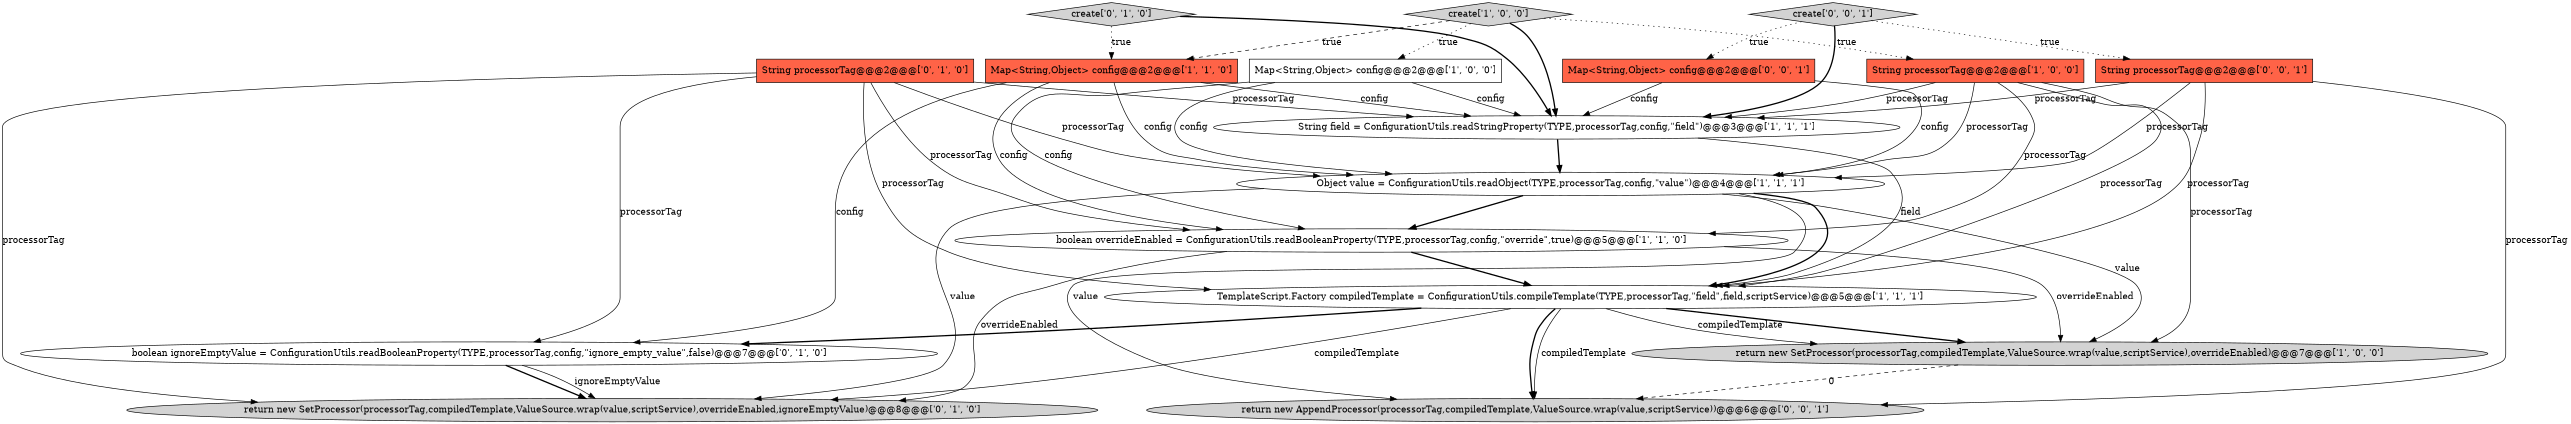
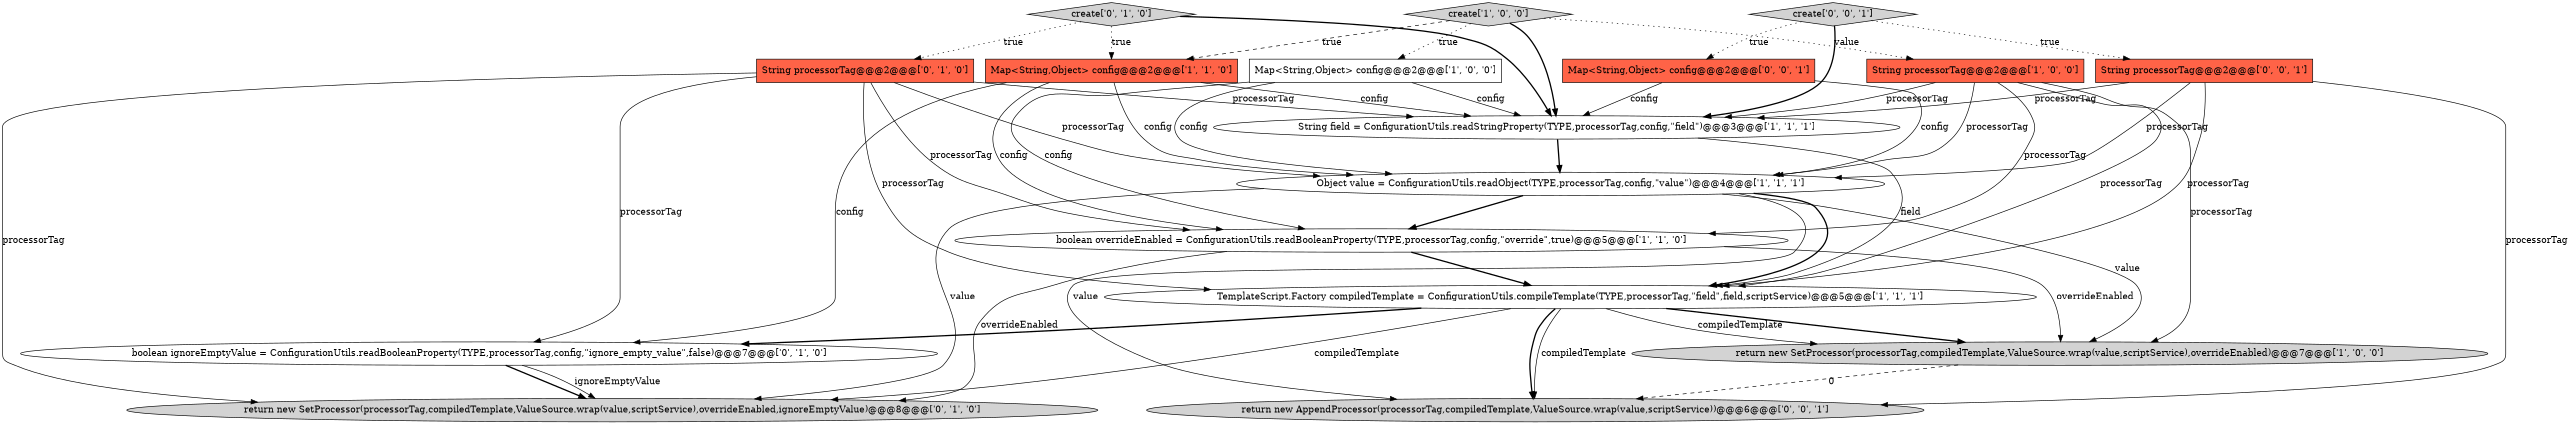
none -> (1001, 40)
(1847, 43) -> (1847, 43)
